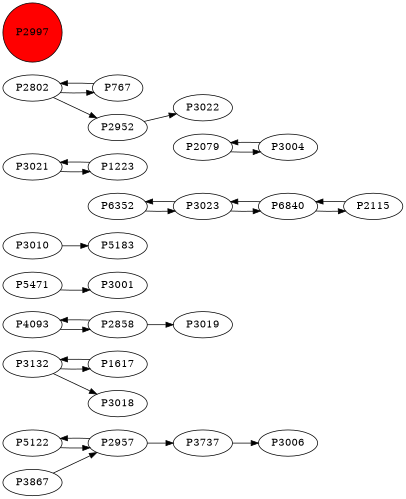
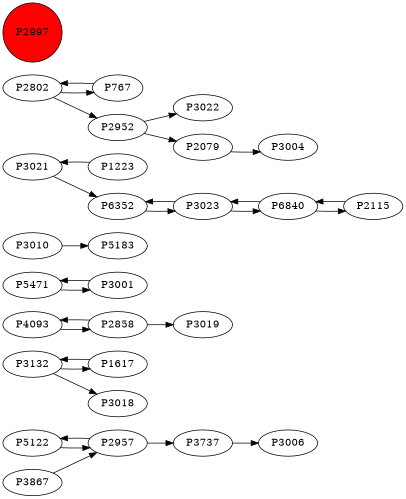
(249, 142) -> (157, 136)
(71, 172) -> (72, 185)
none -> (79, 280)
